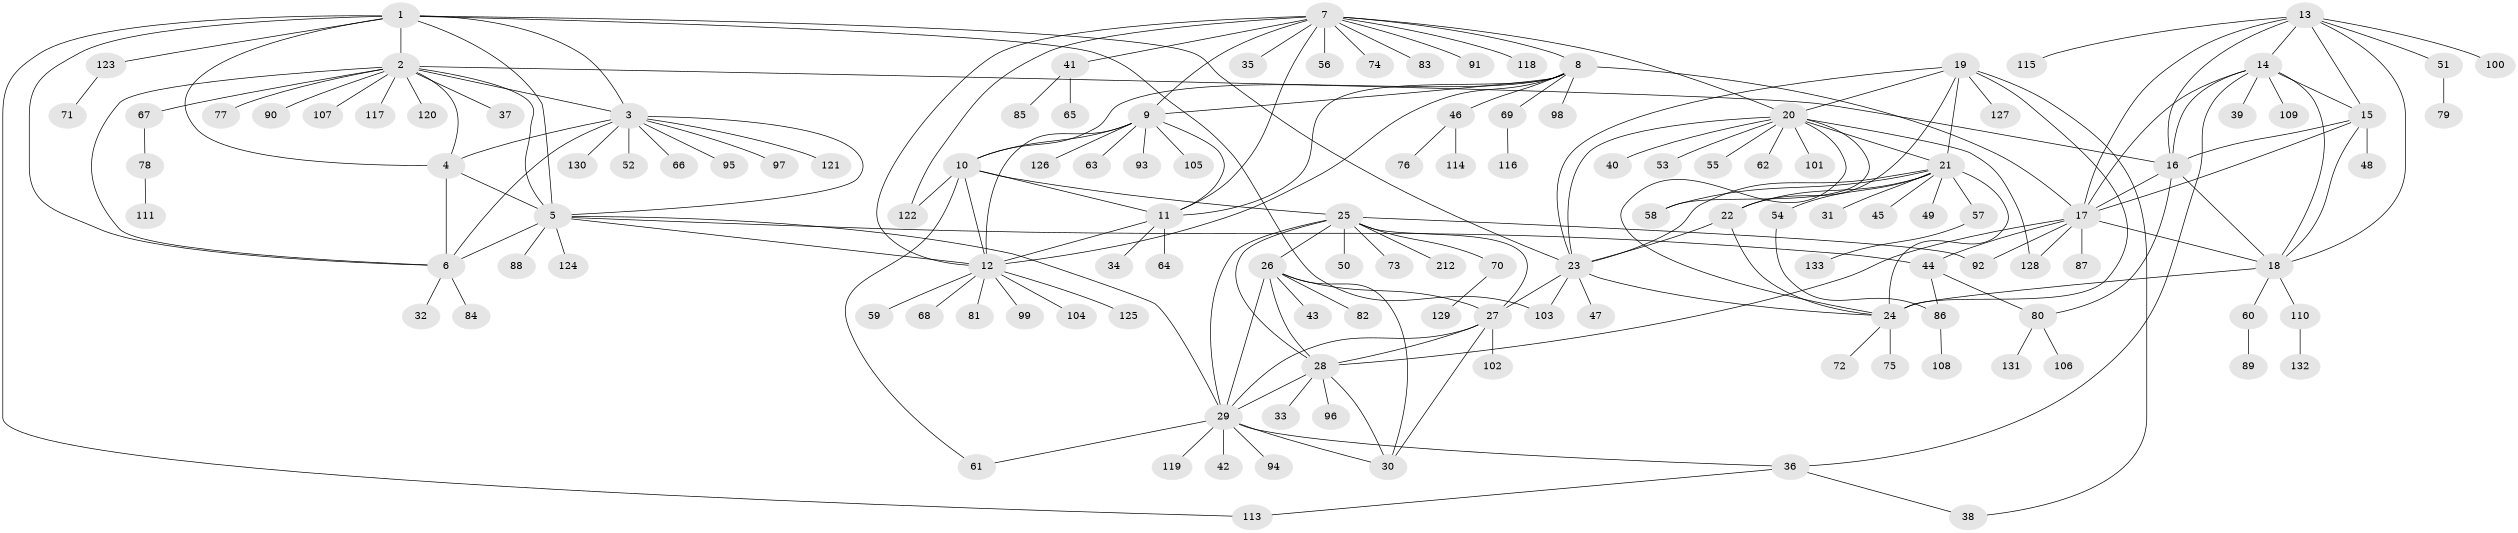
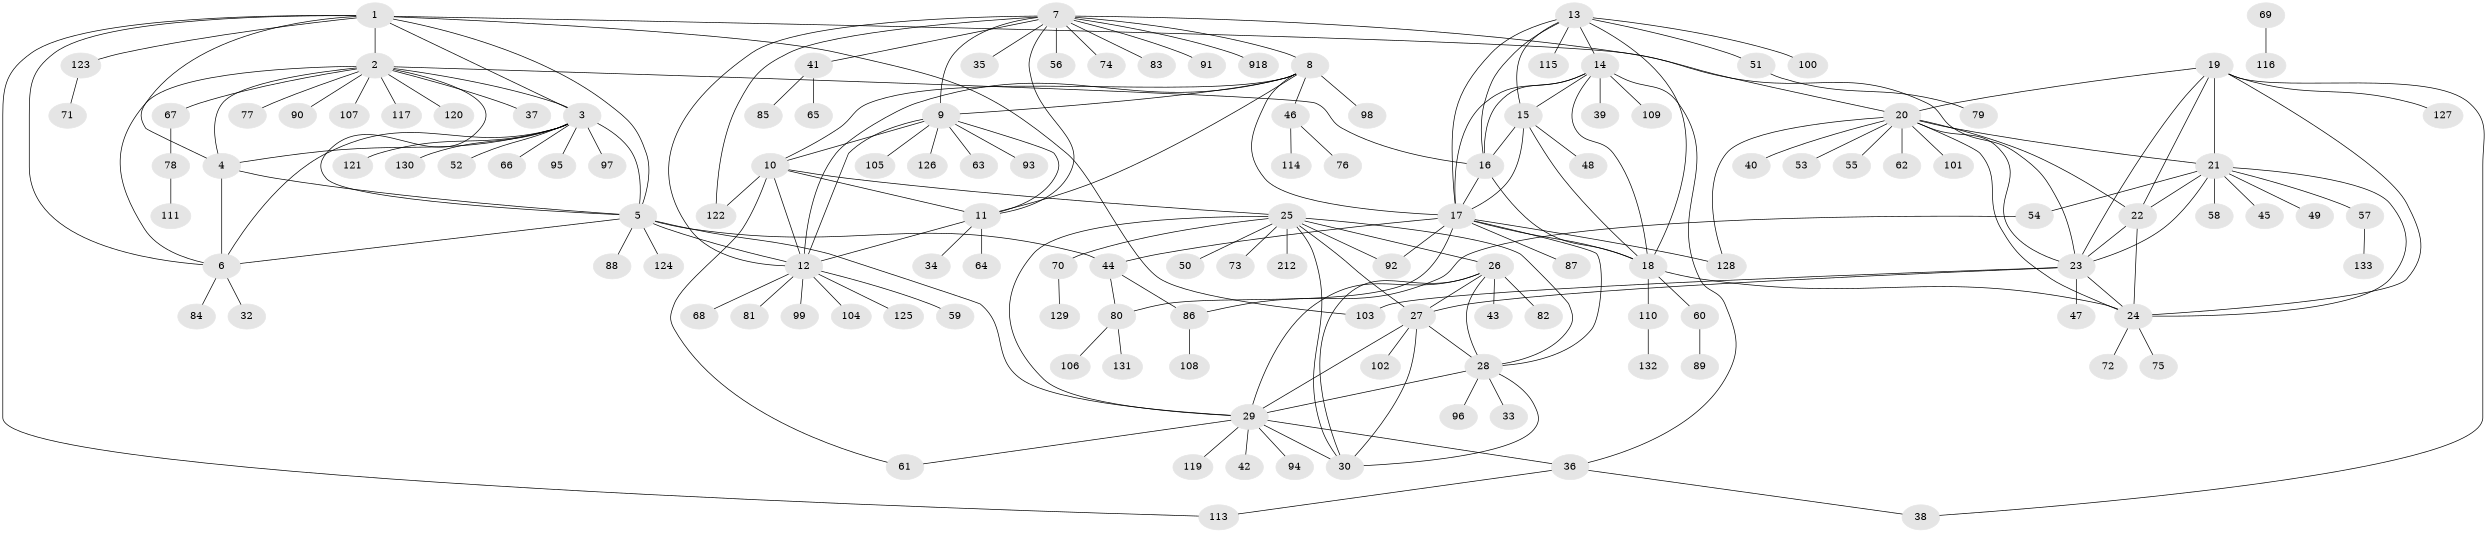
(1527, 66) -> (1258, 66)
(1549, 87) -> none
(1868, 174) -> (2027, 152)
(1828, 216) -> none
(2139, 268) -> (1368, 293)
none -> (1318, 341)
